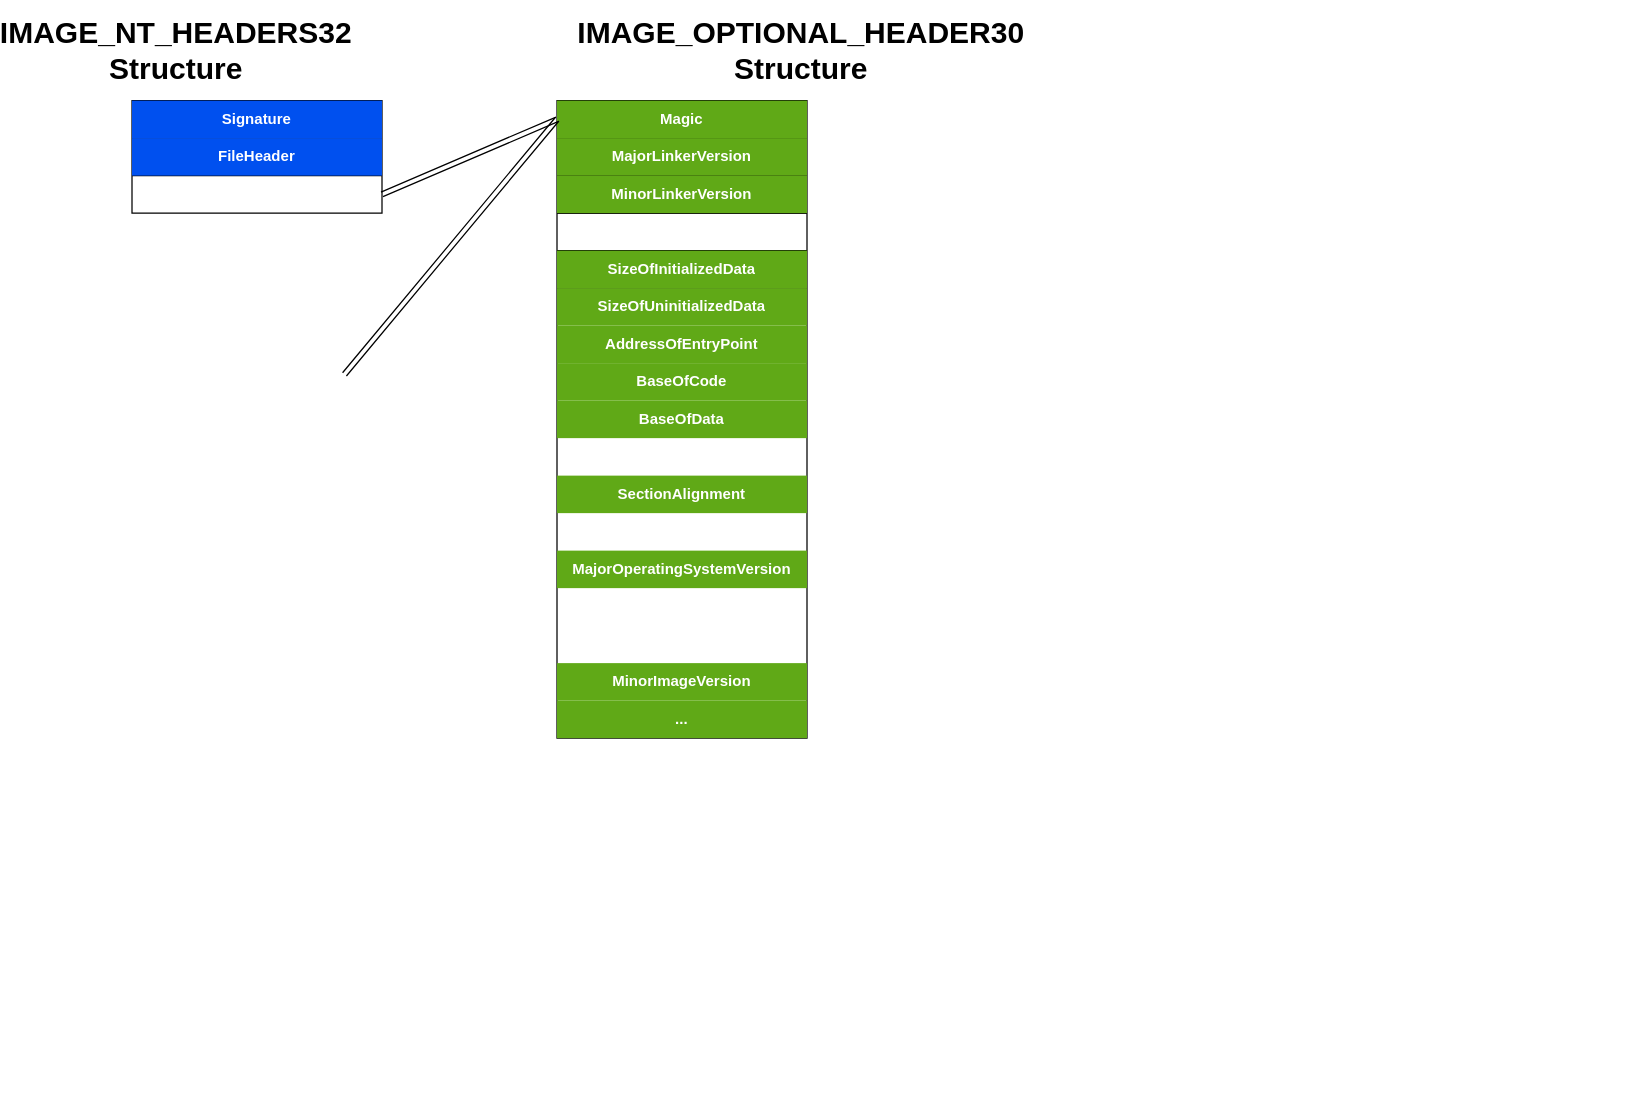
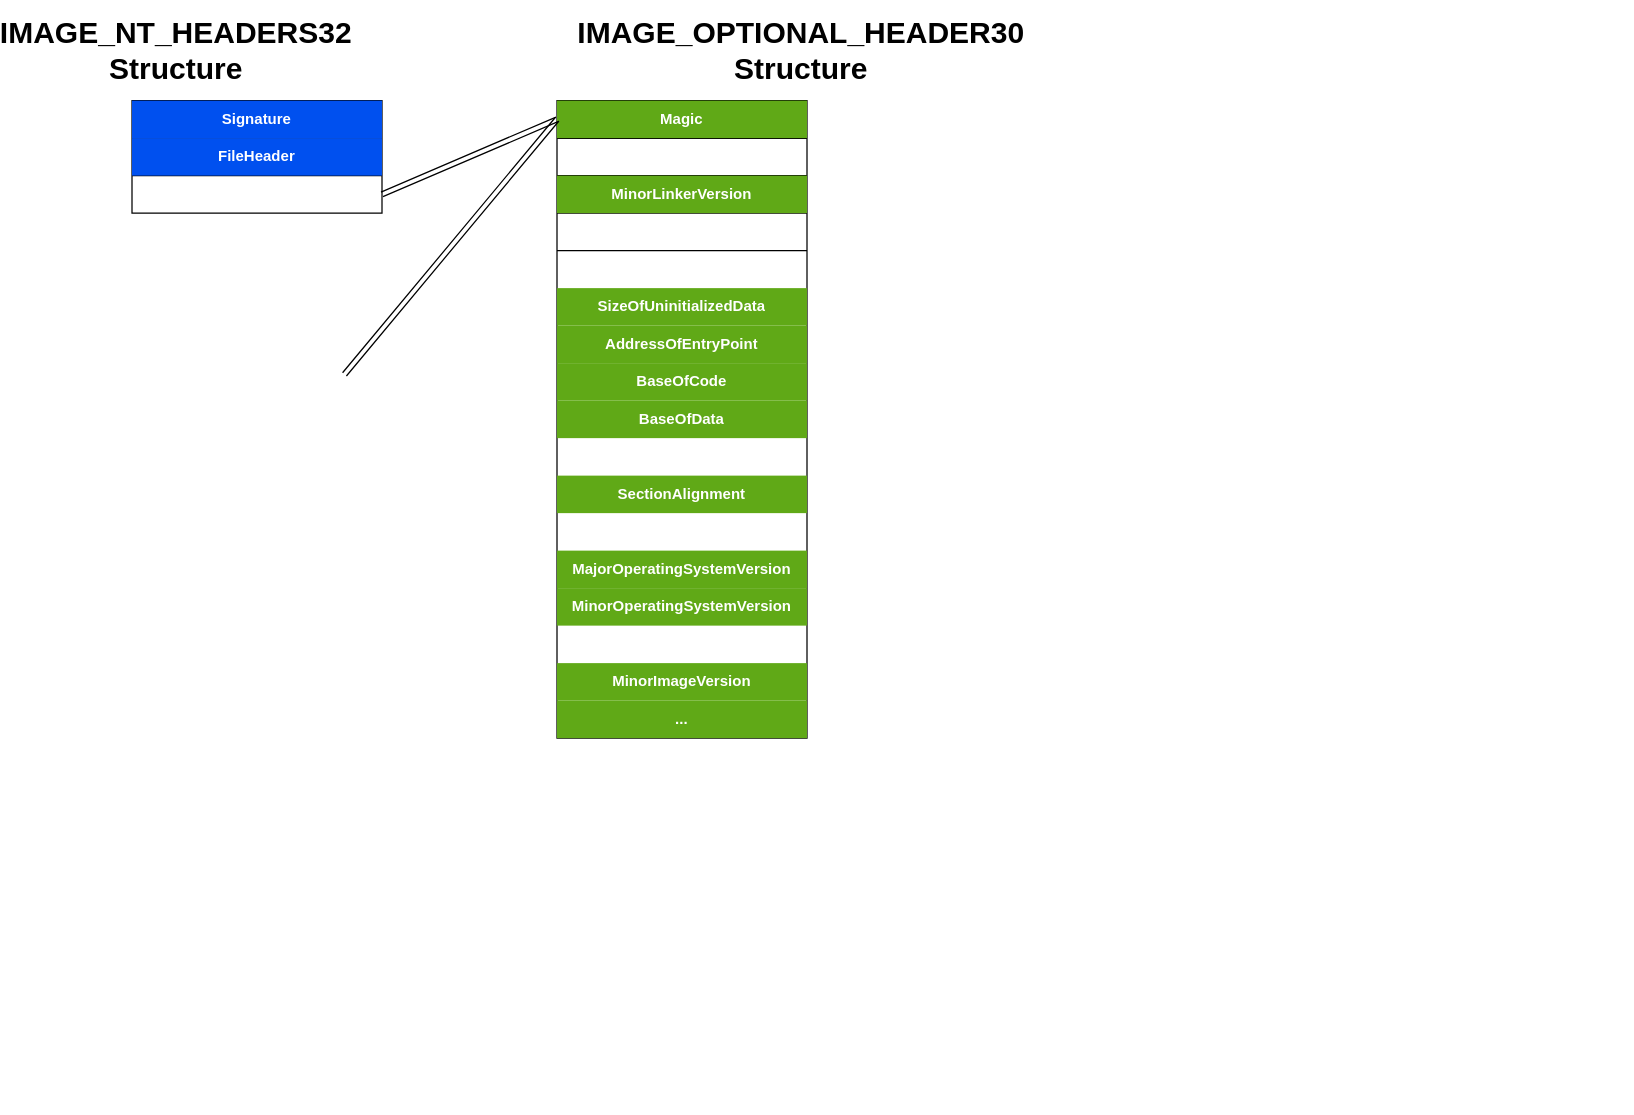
(682, 157) -> none
(682, 269) -> none
none -> (682, 607)
